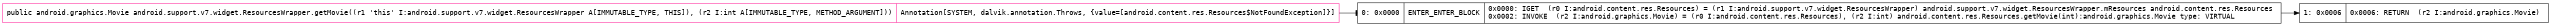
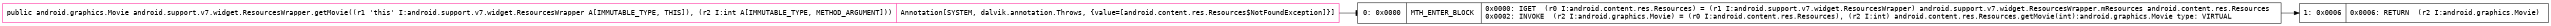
(1444, 13) -> (1442, 13)
